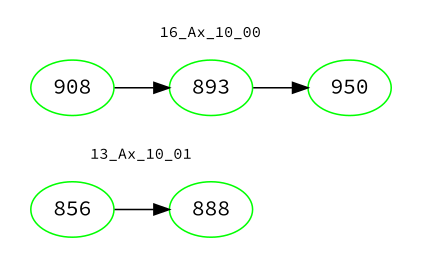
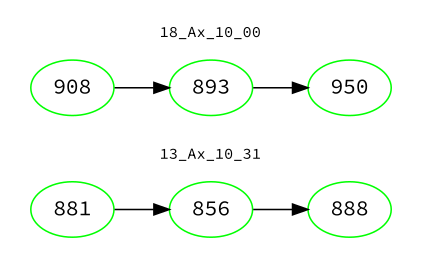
(211, 33) -> (211, 33)
(142, 155) -> (211, 155)
none -> (72, 209)
